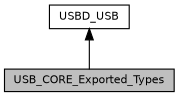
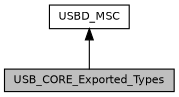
(89, 17) -> (89, 17)
